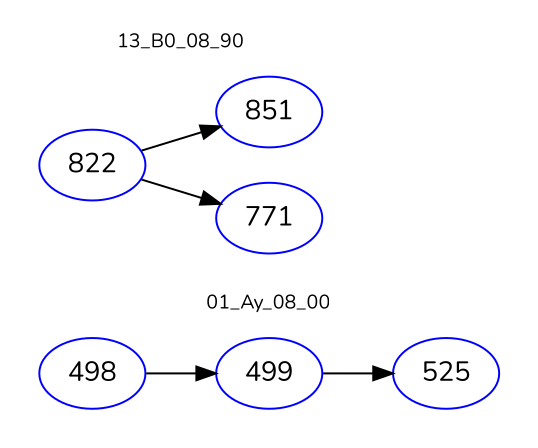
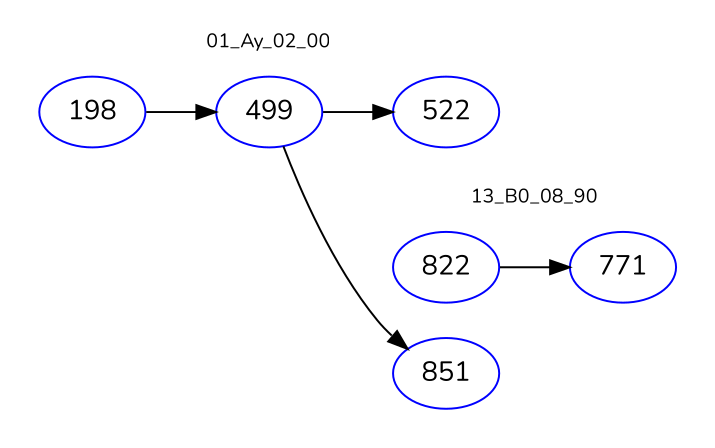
(172, 141) -> (329, 246)
(269, 304) -> (269, 42)
(92, 373) -> (92, 112)
(446, 373) -> (446, 112)
